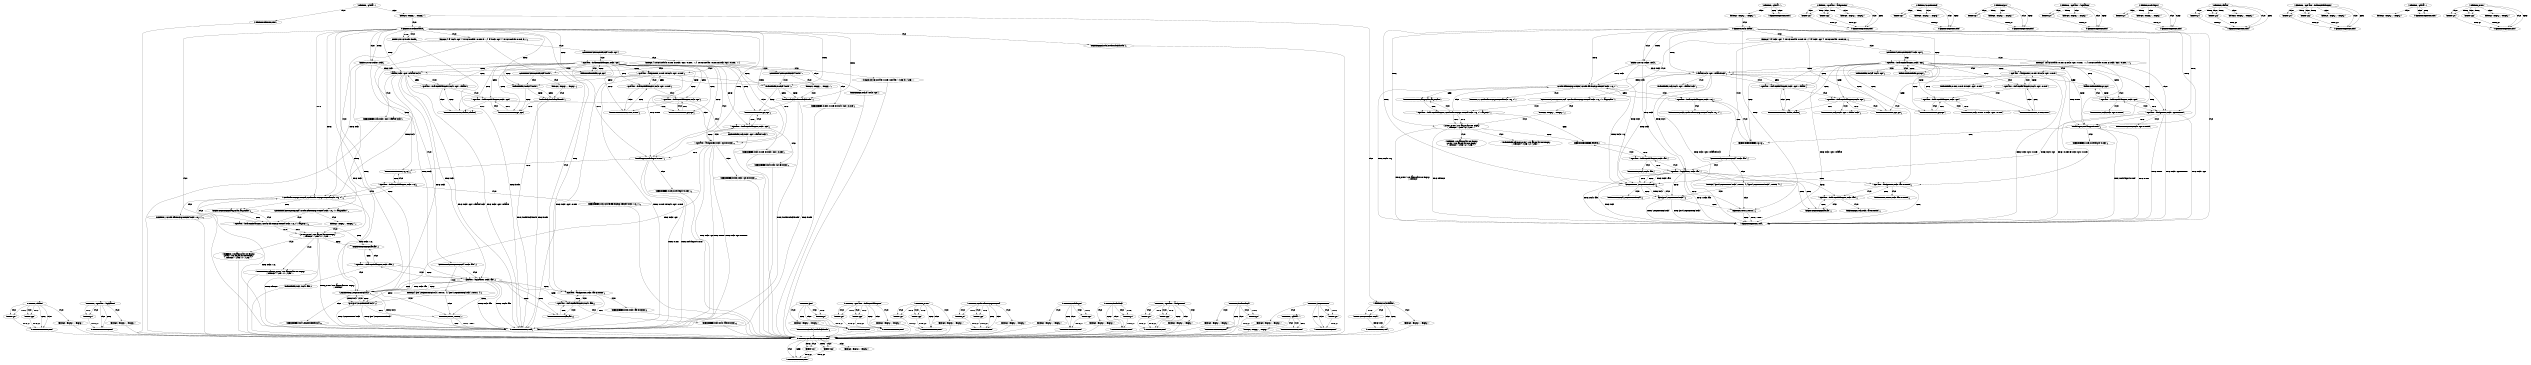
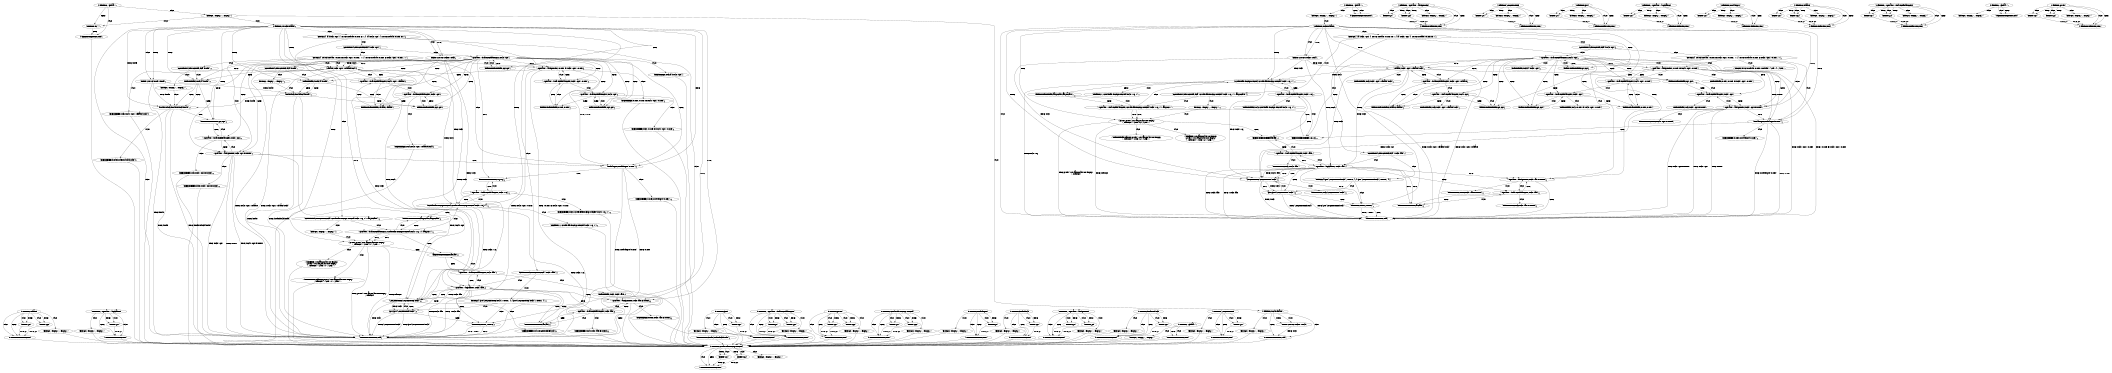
none -> (93, 26)
(791, 32) -> (142, 131)
(853, 63) -> (132, 63)
none -> (1759, 68)
(888, 80) -> none
none -> (226, 86)
none -> (159, 96)
none -> (240, 103)
